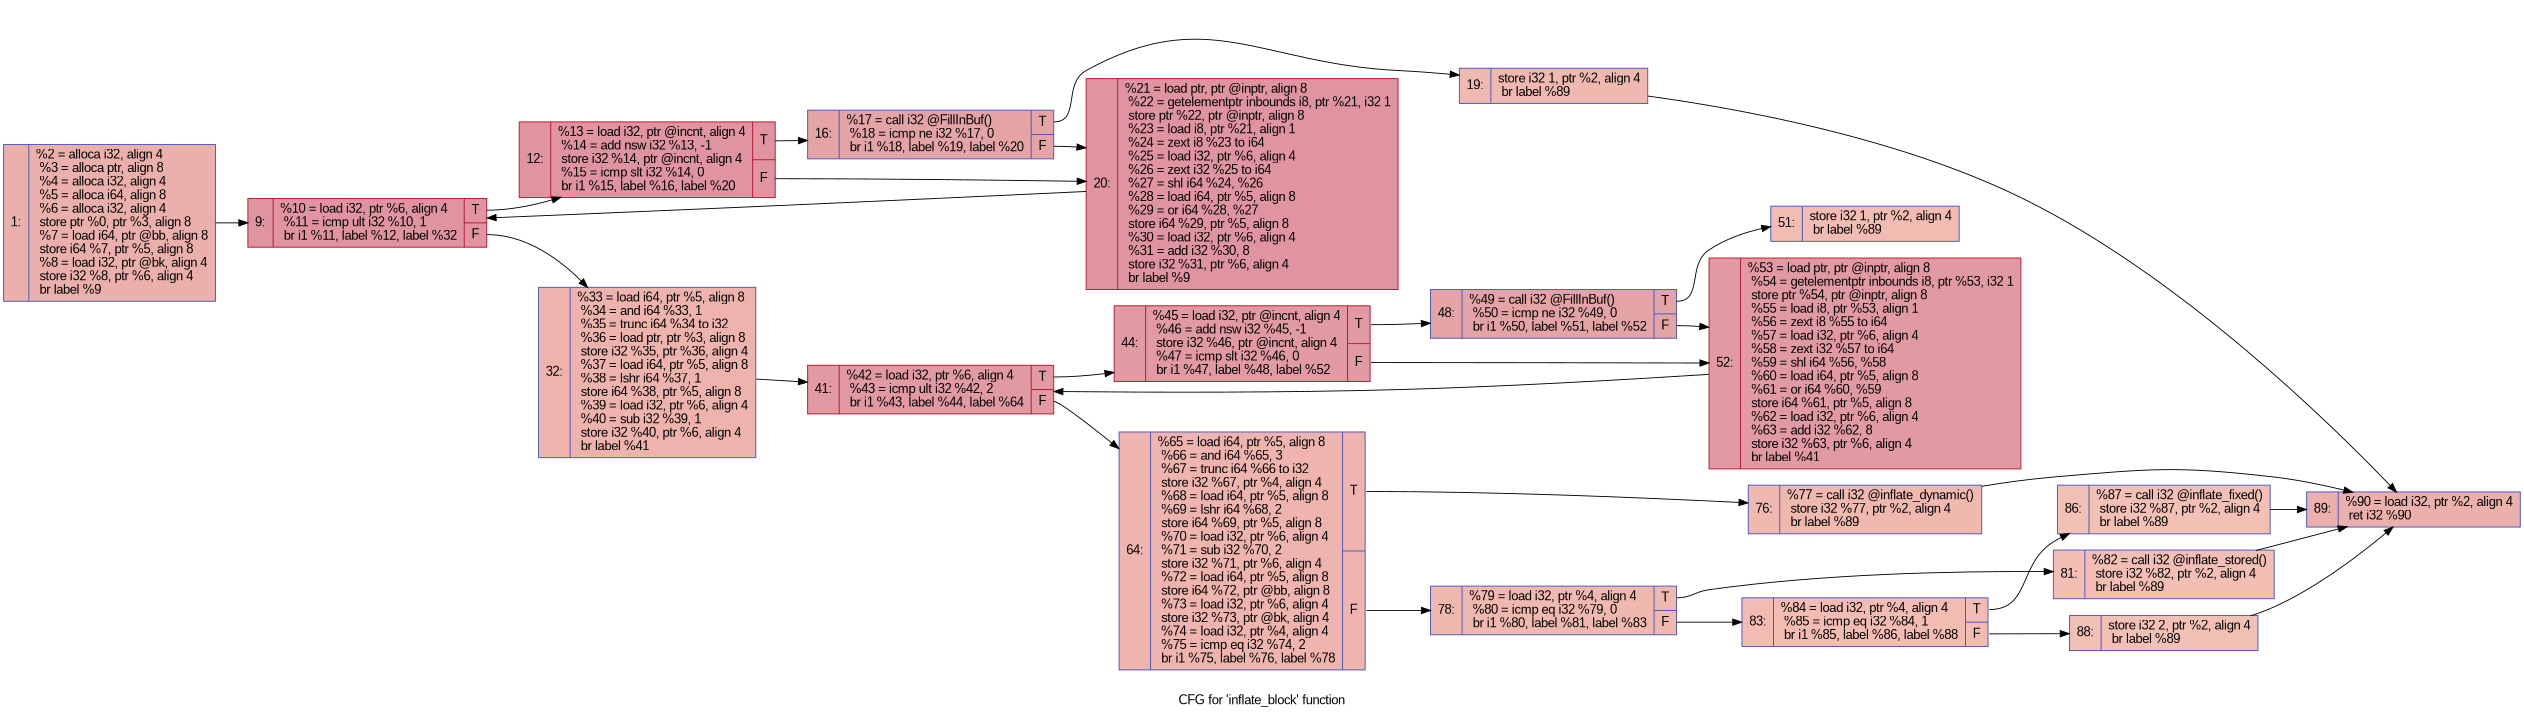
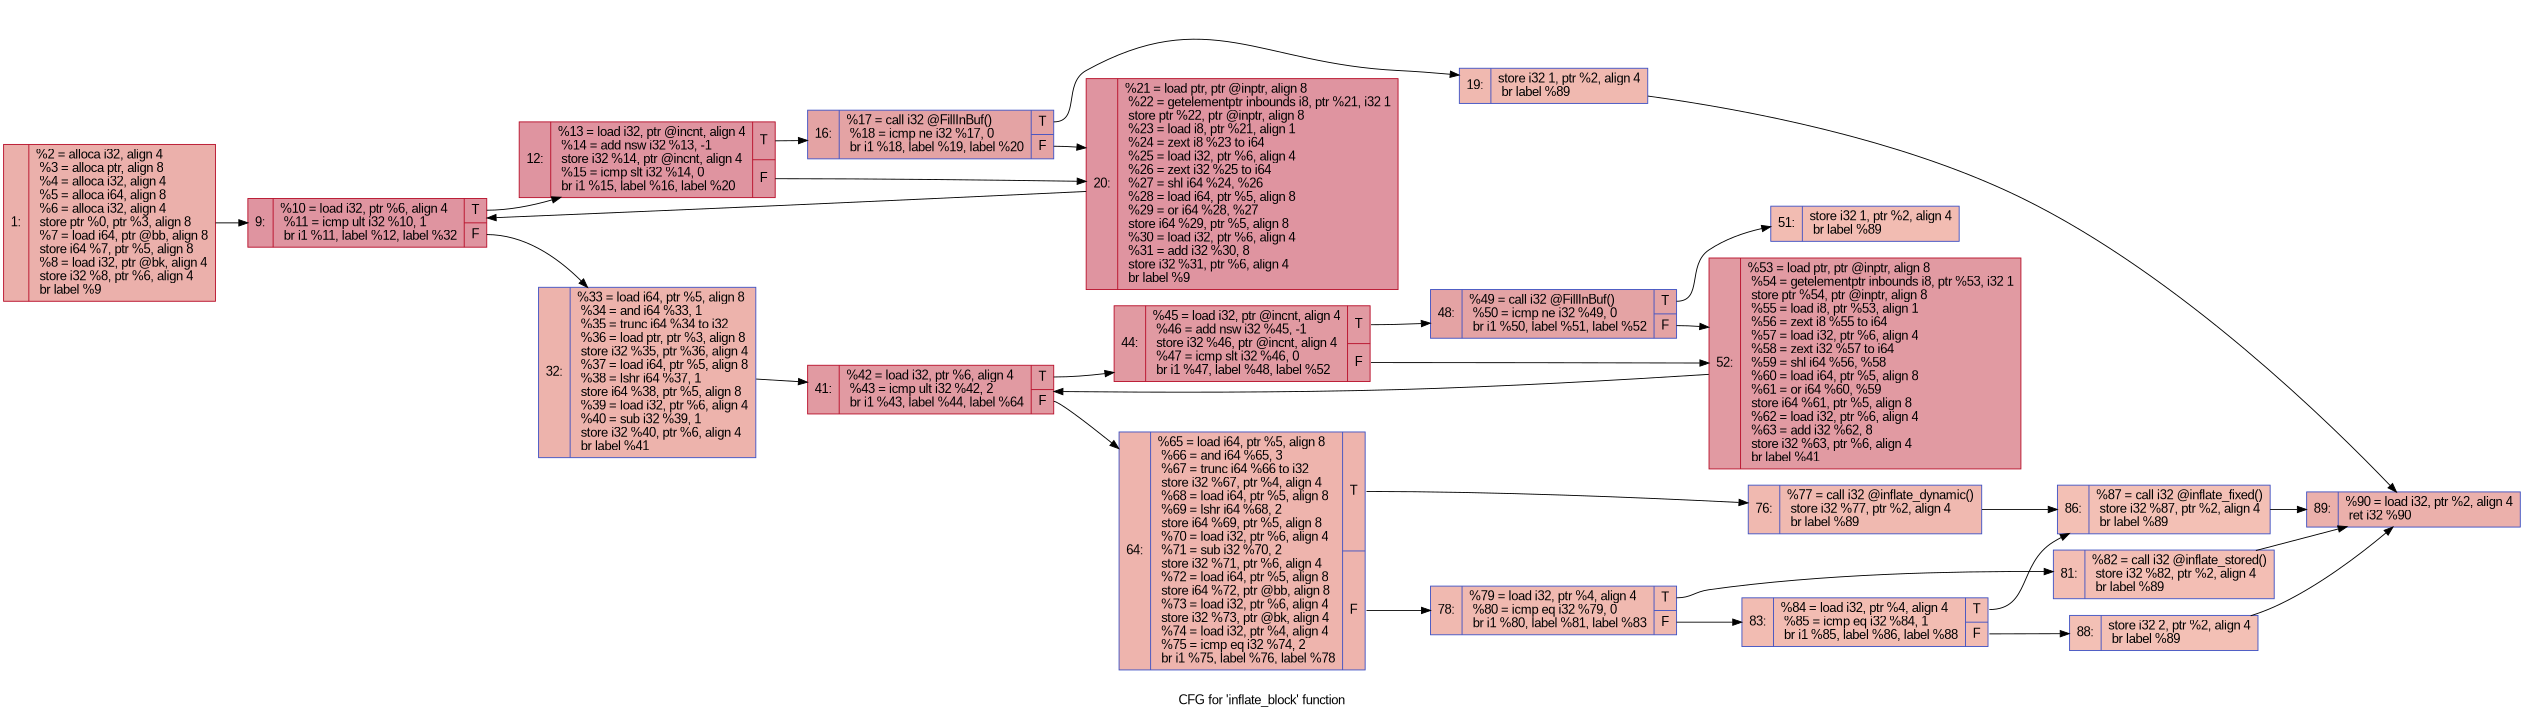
(110, 223) -> (110, 223)
(2163, 470) -> (2015, 509)
